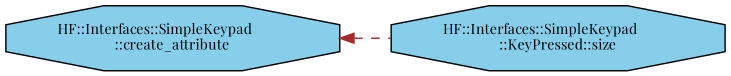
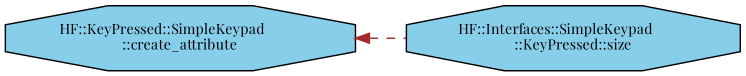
(173, 38) -> (180, 38)
